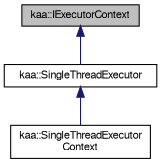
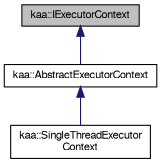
(81, 76) -> (81, 76)
